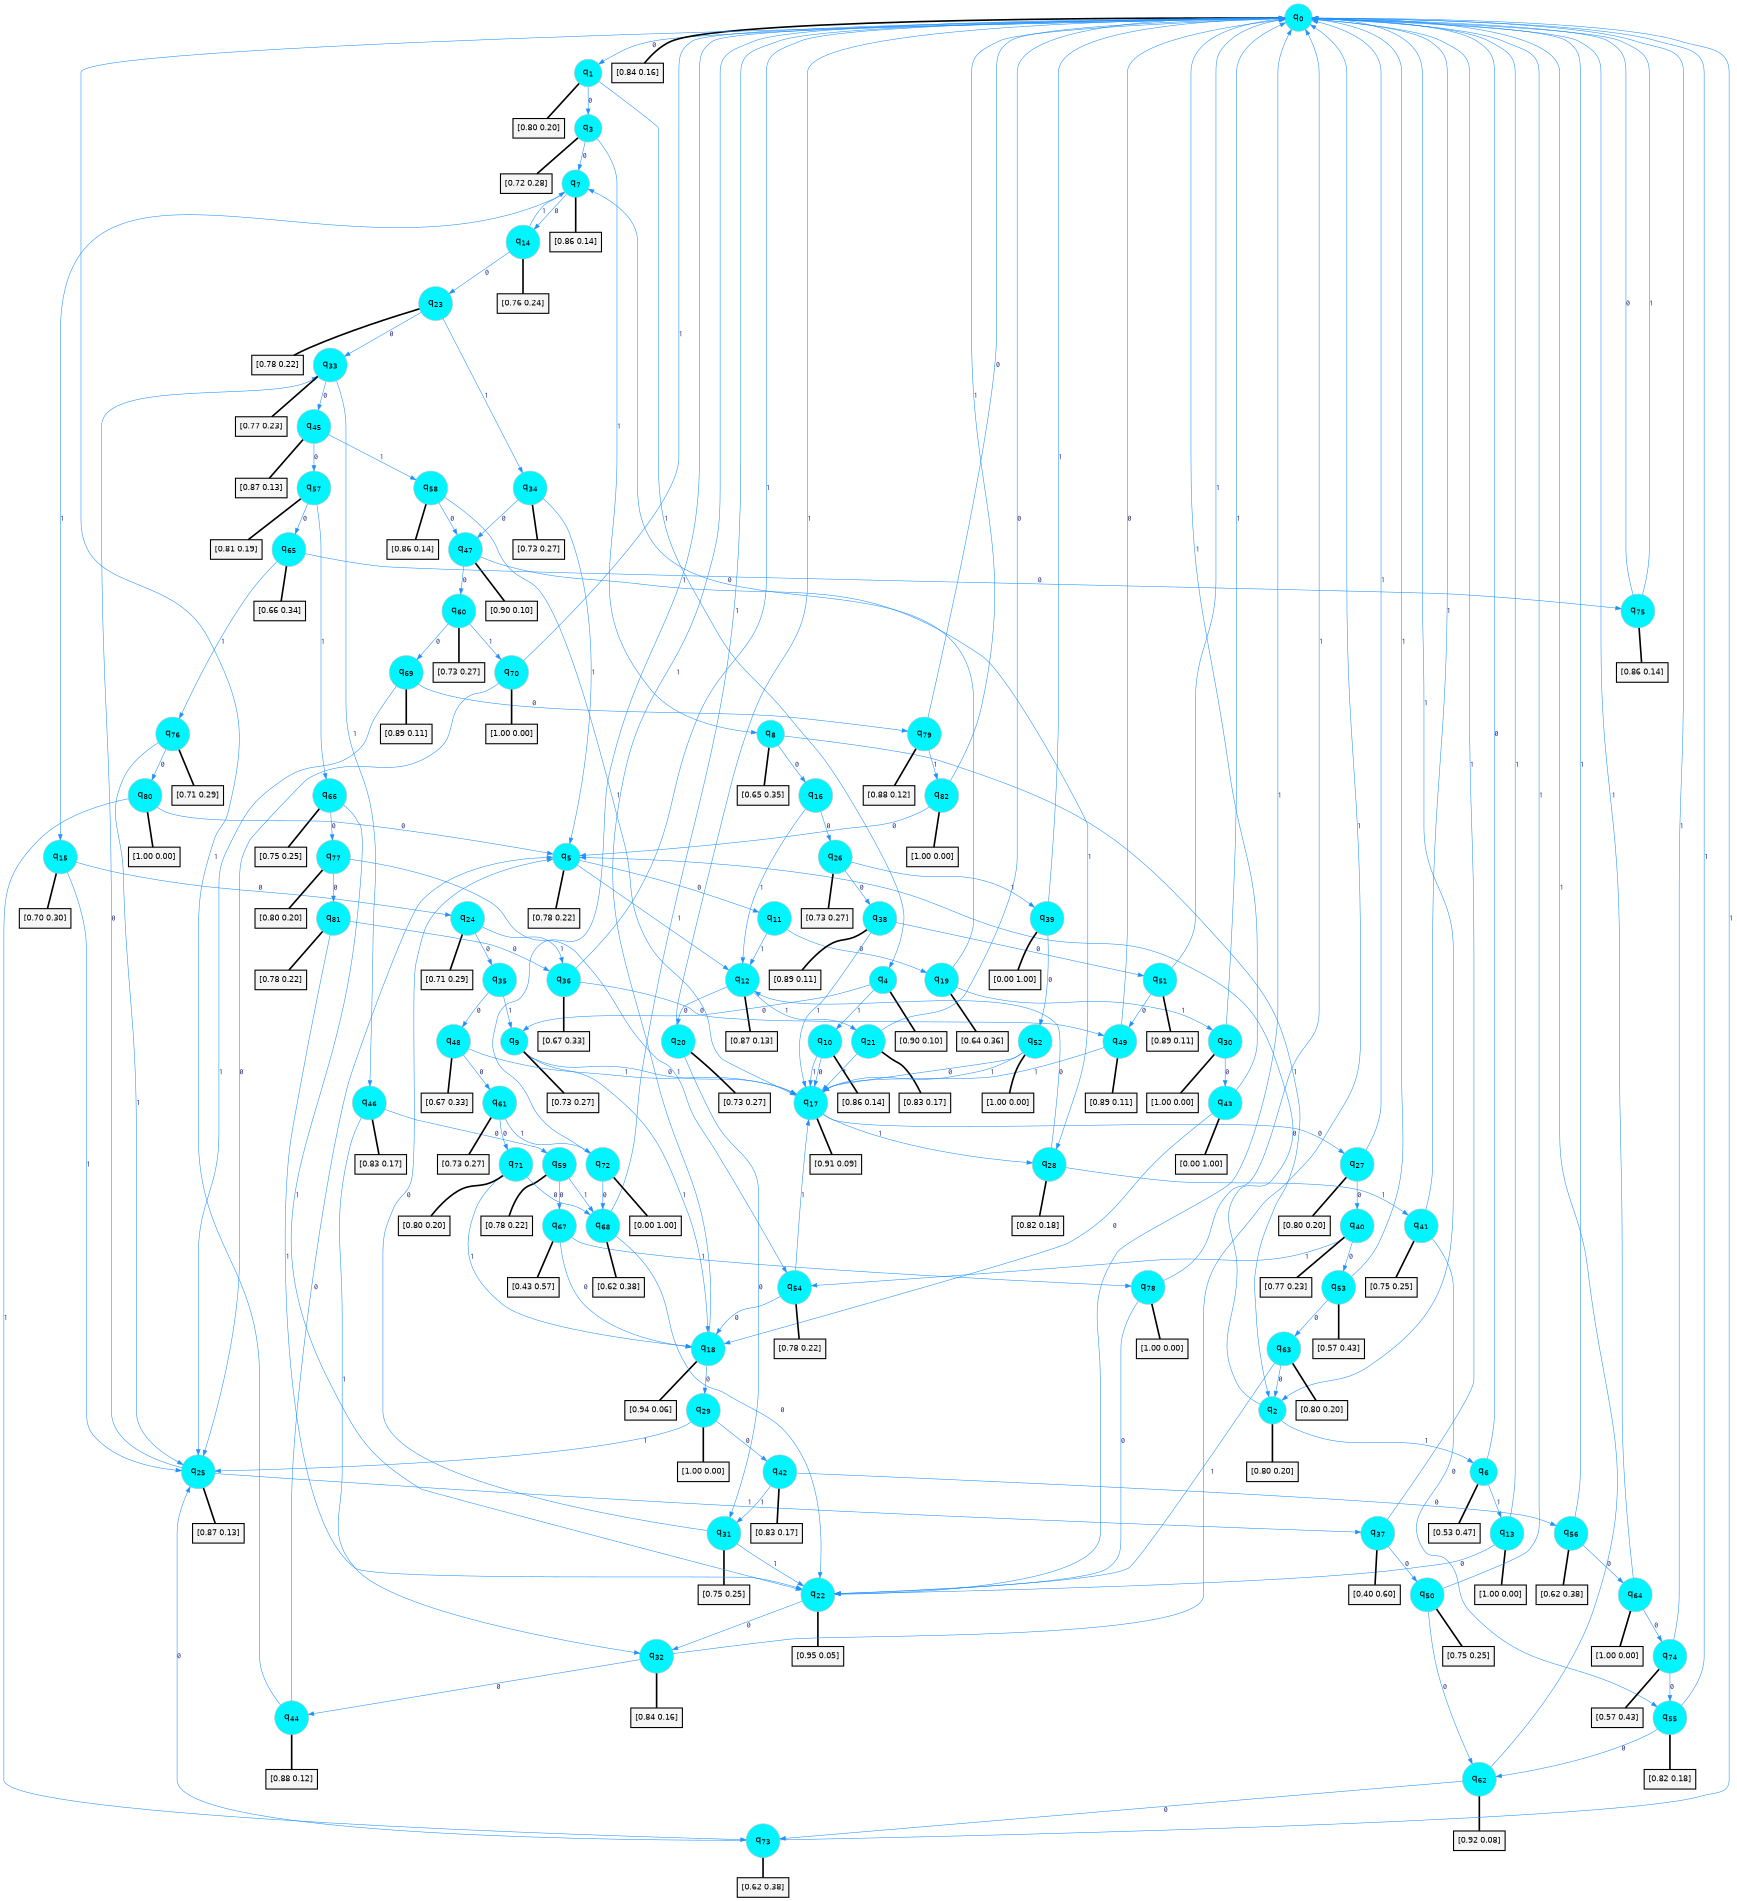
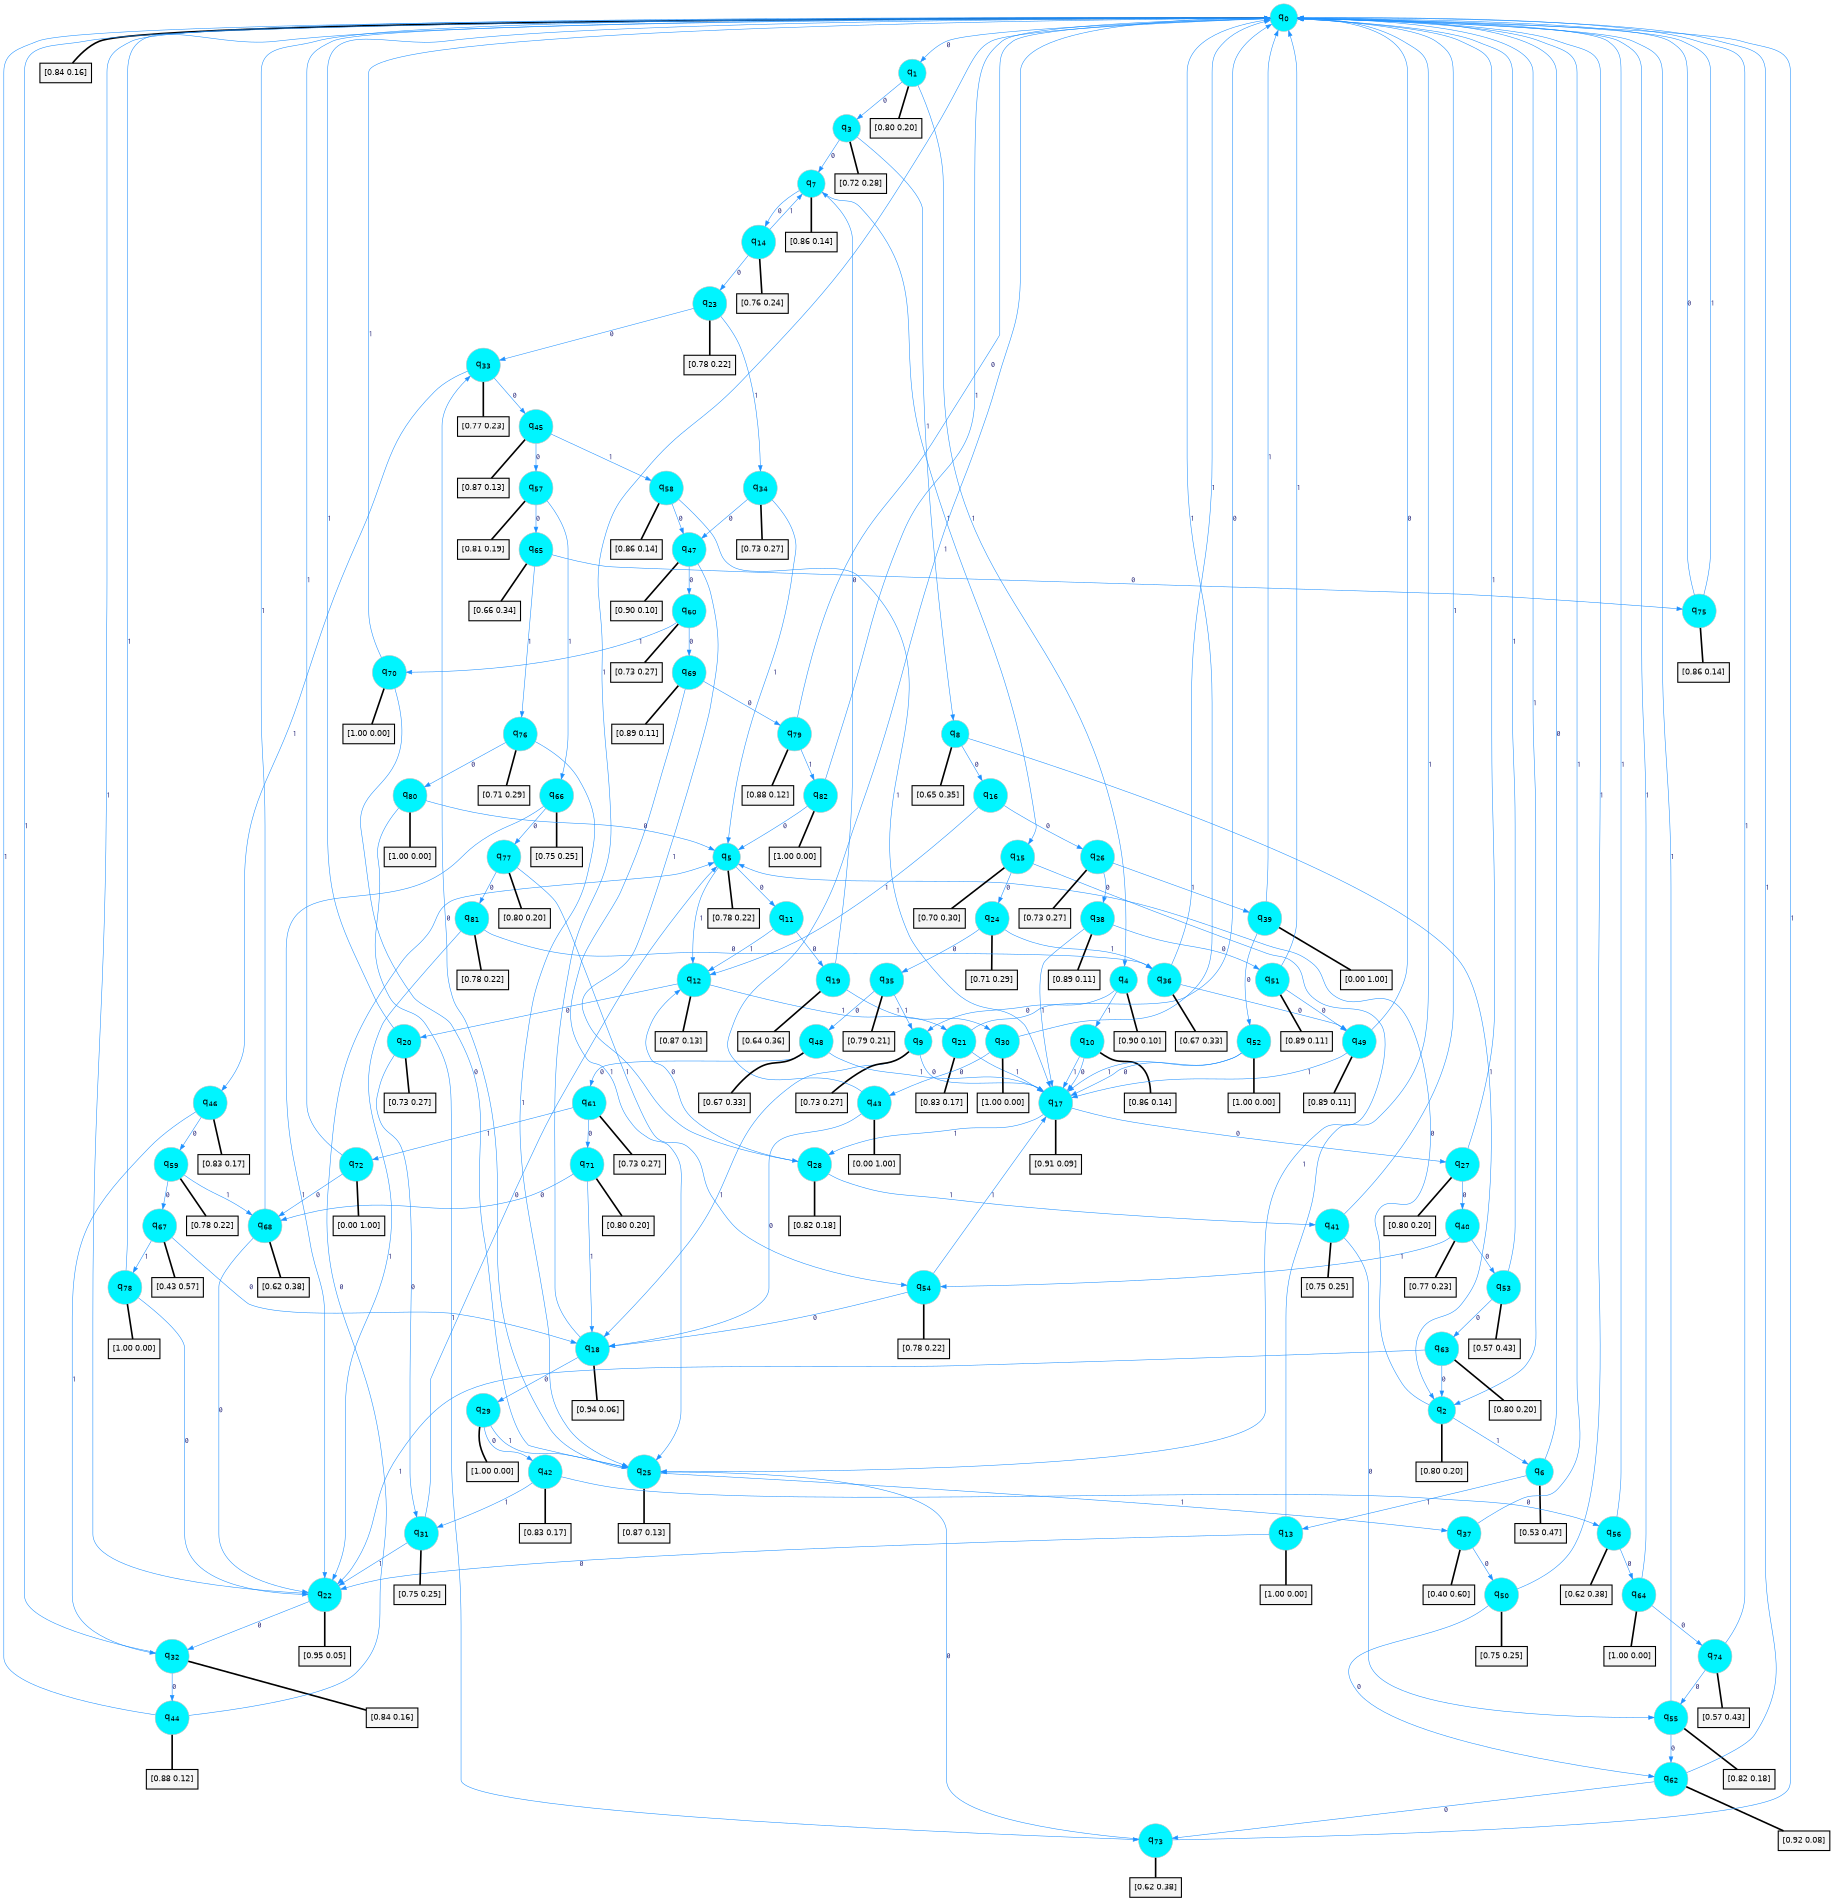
none -> (869, 1041)
